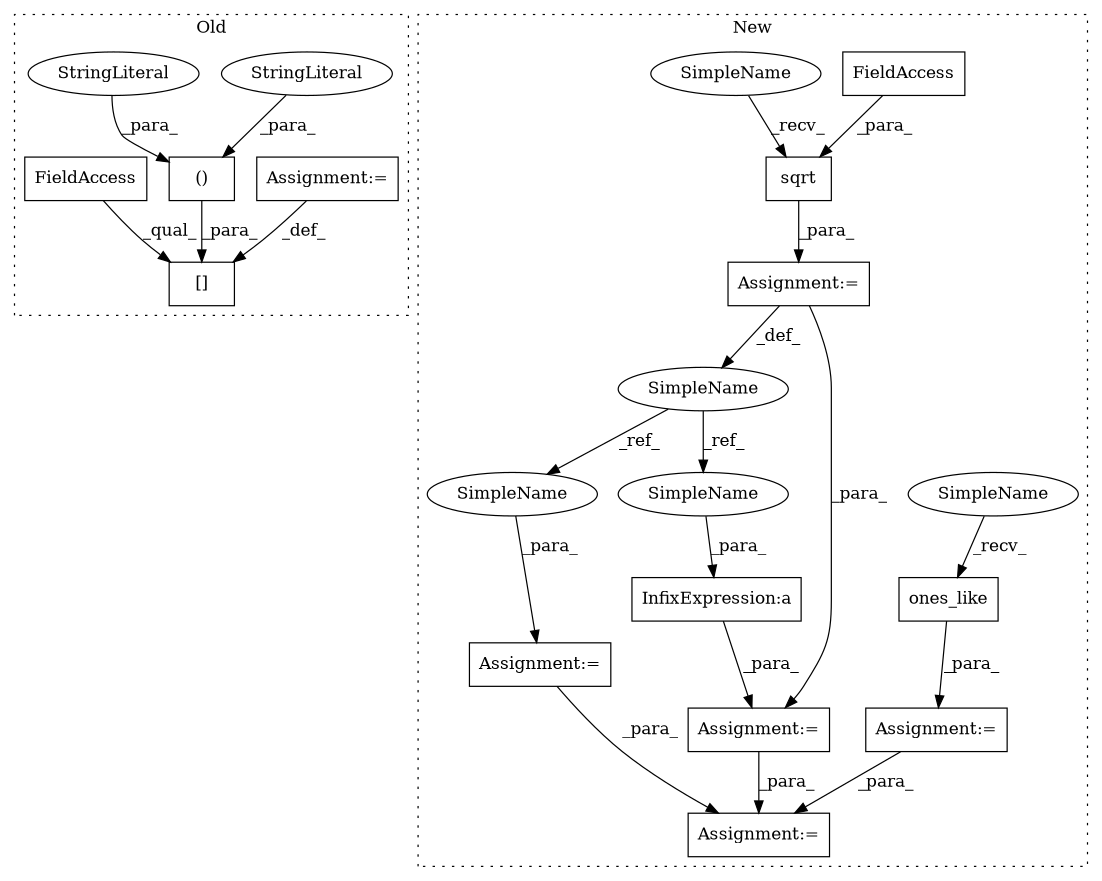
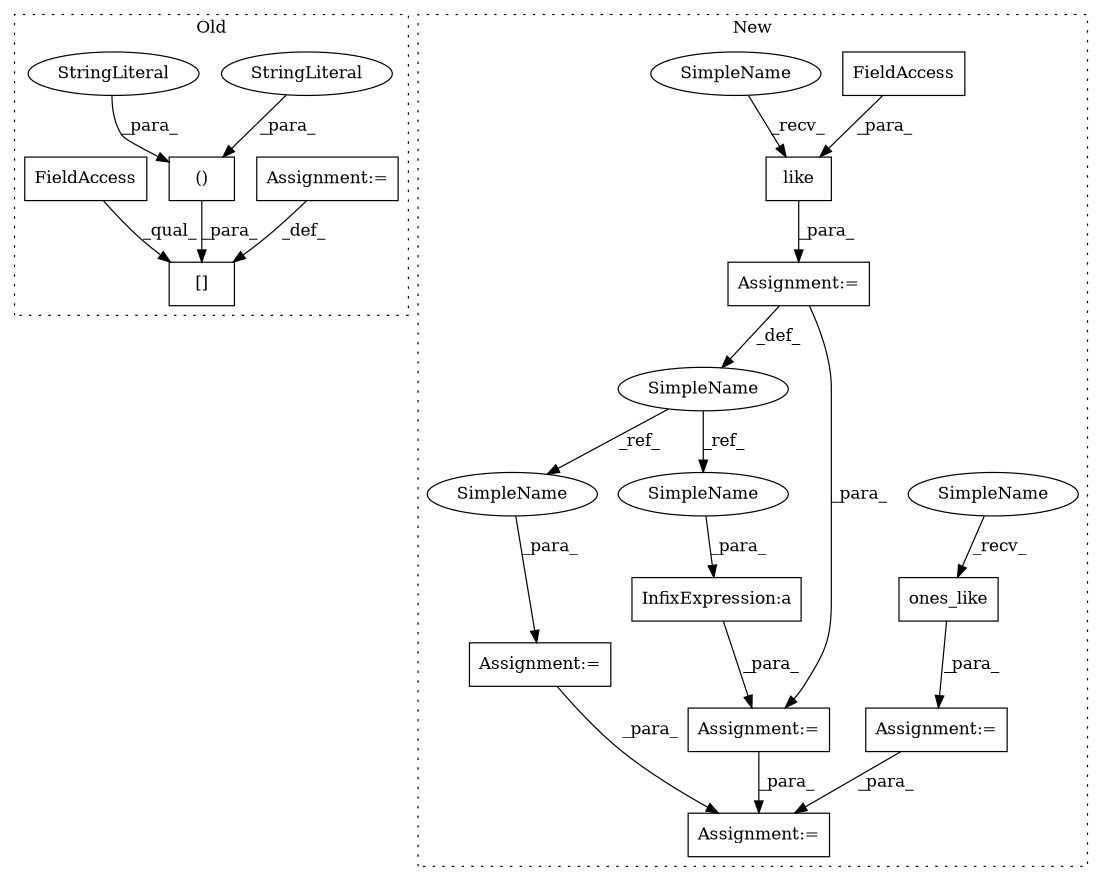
(799, 179) -> (799, 179)
